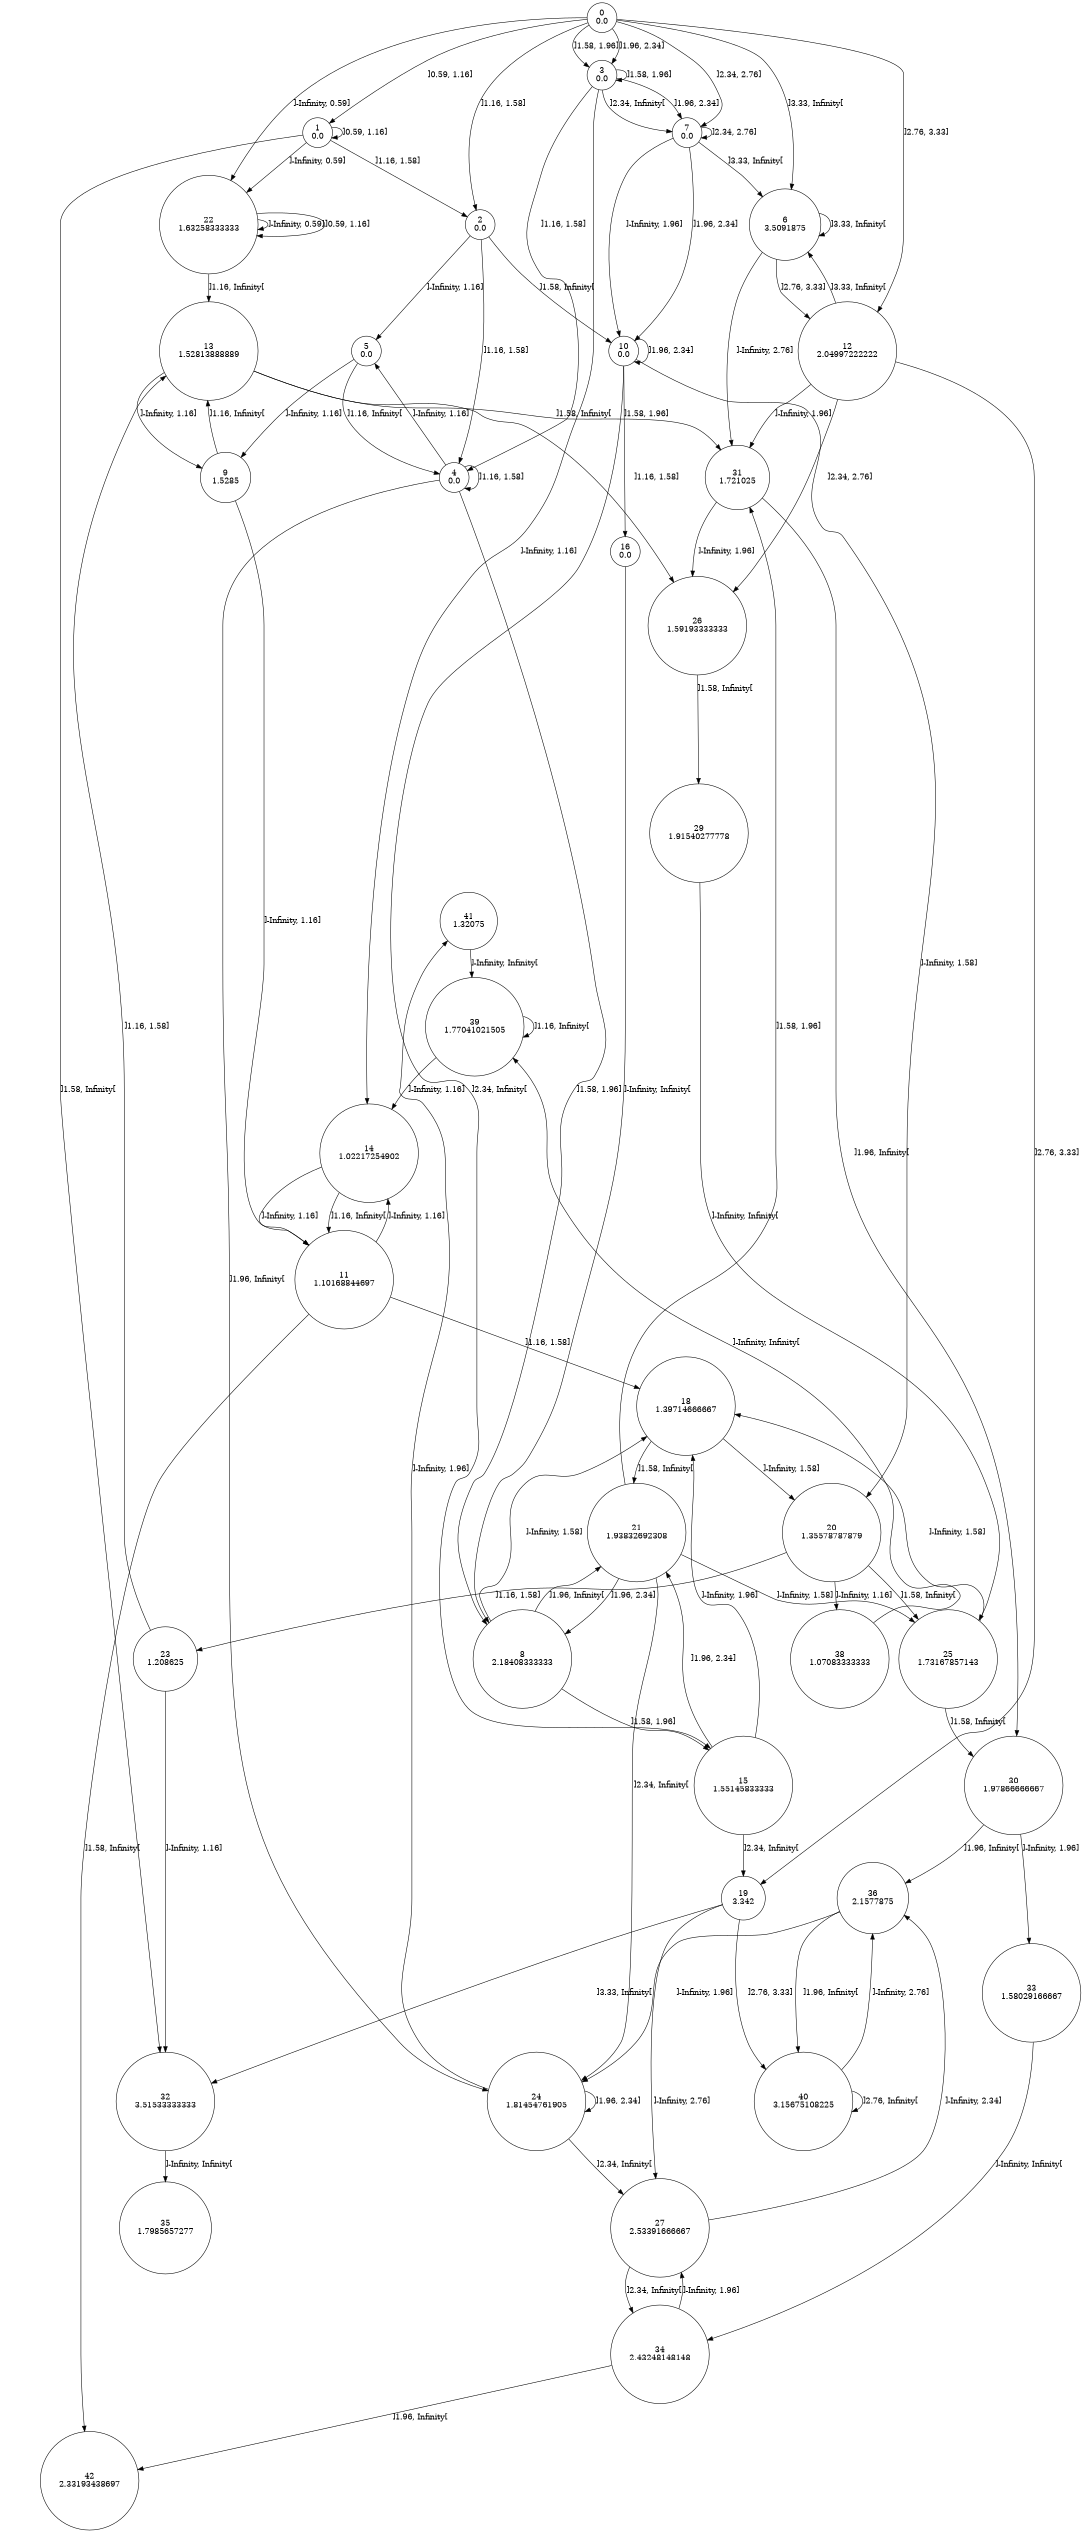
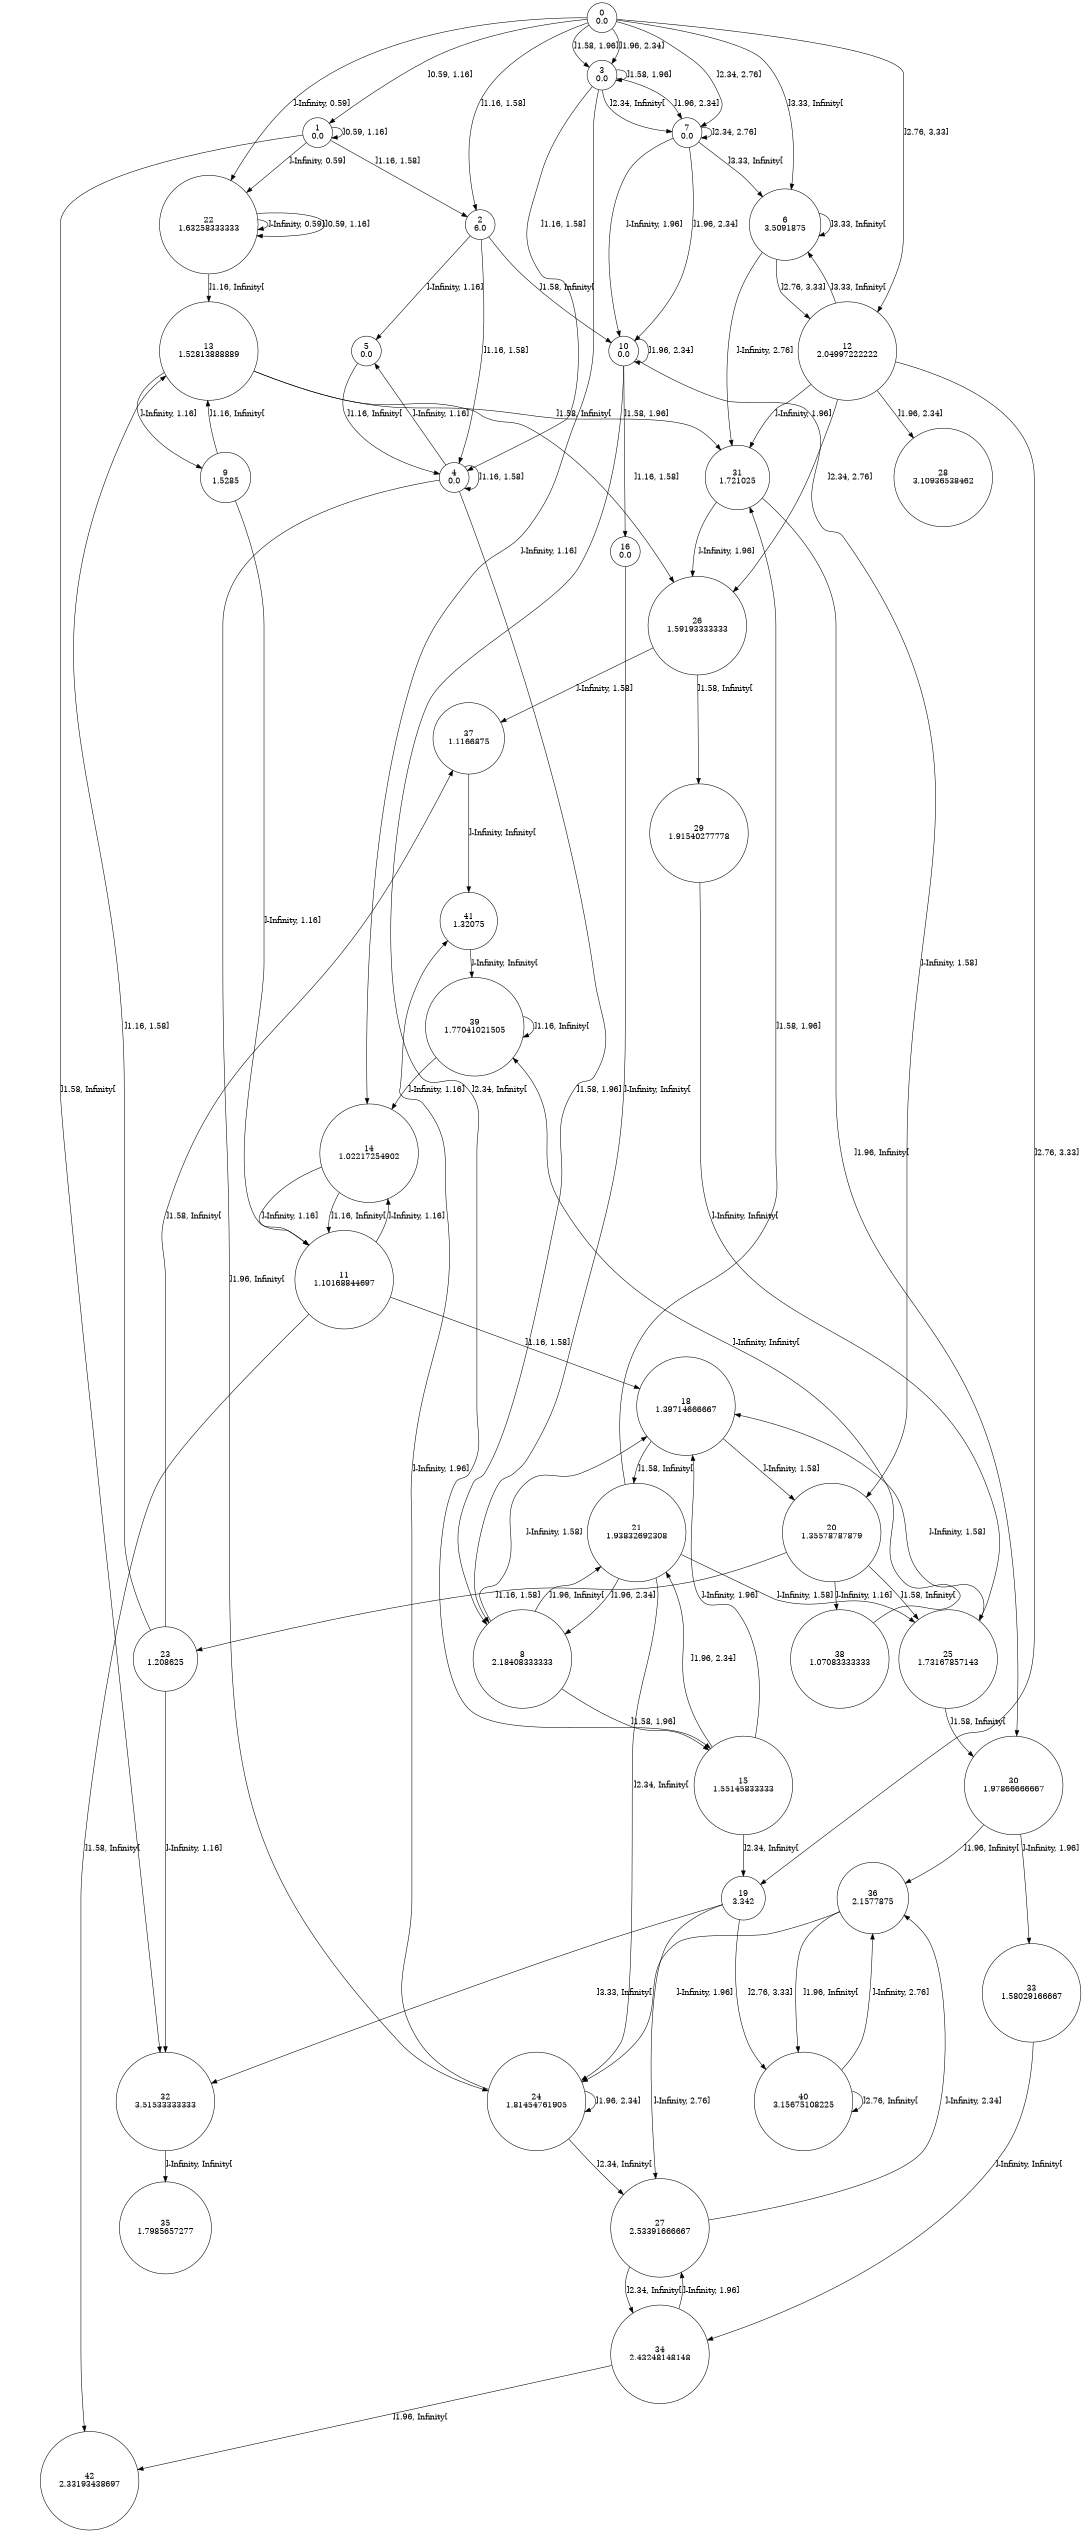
(480, 225) -> (480, 225)
(295, 402) -> none
none -> (943, 477)
none -> (469, 738)
